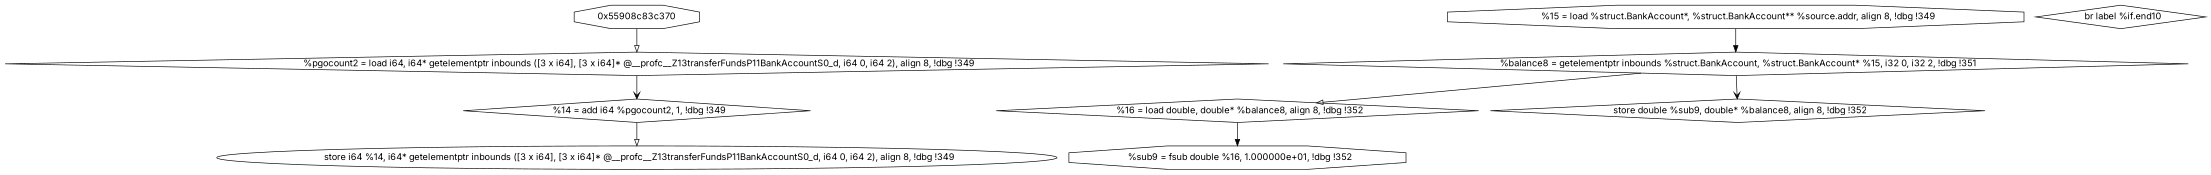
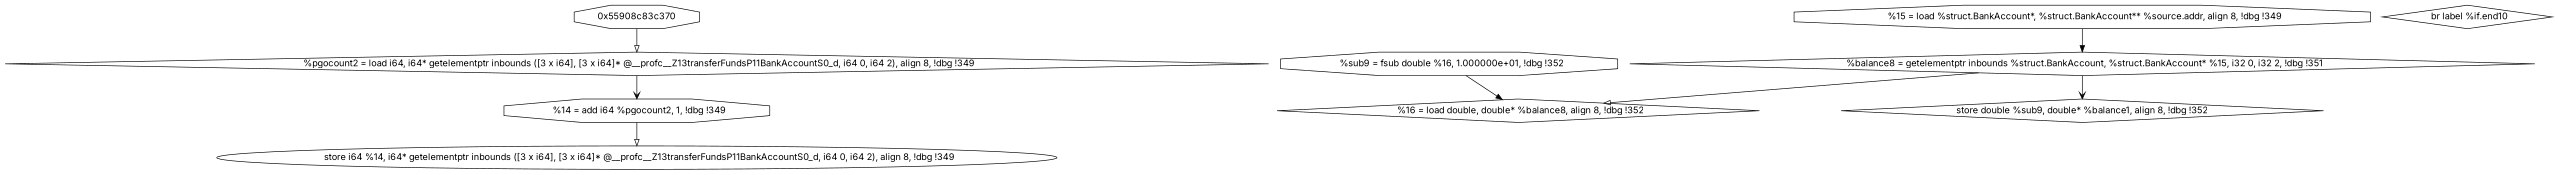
(637, 111) -> (637, 111)
(1738, 111) -> (2082, 111)
(1237, 131) -> (1481, 86)
